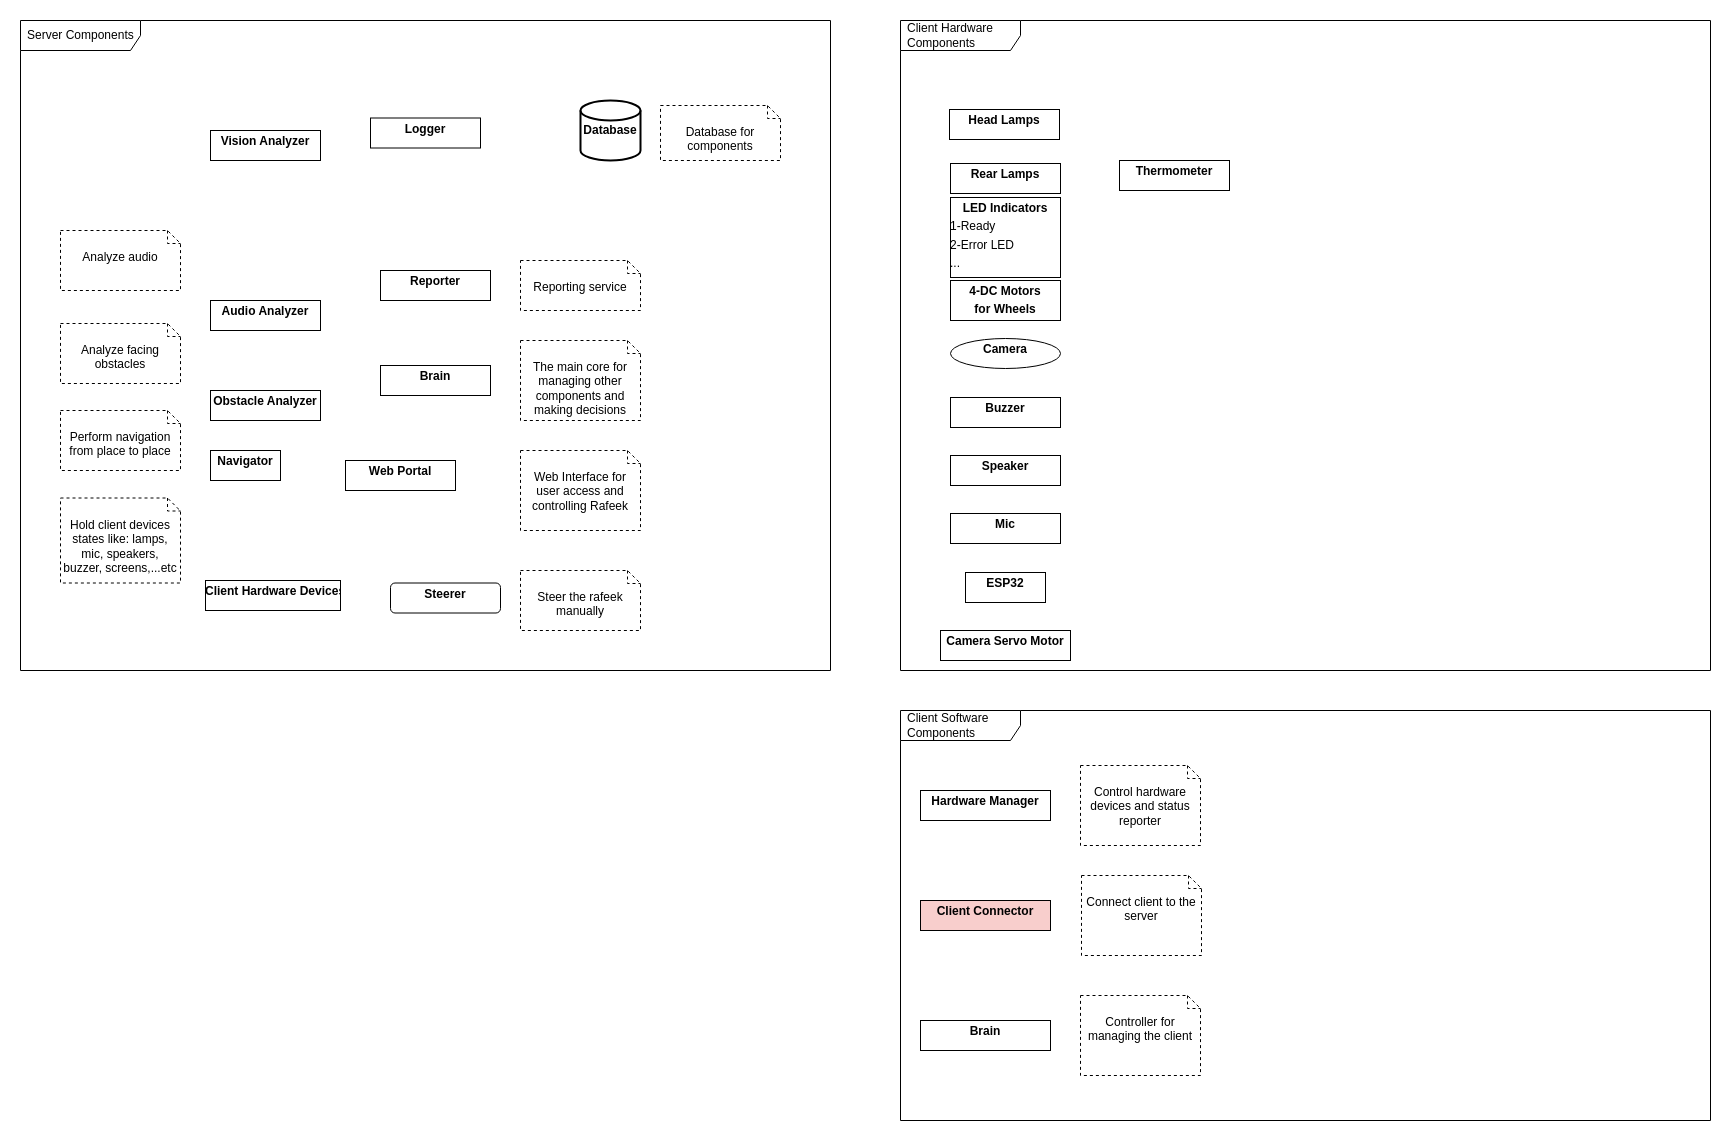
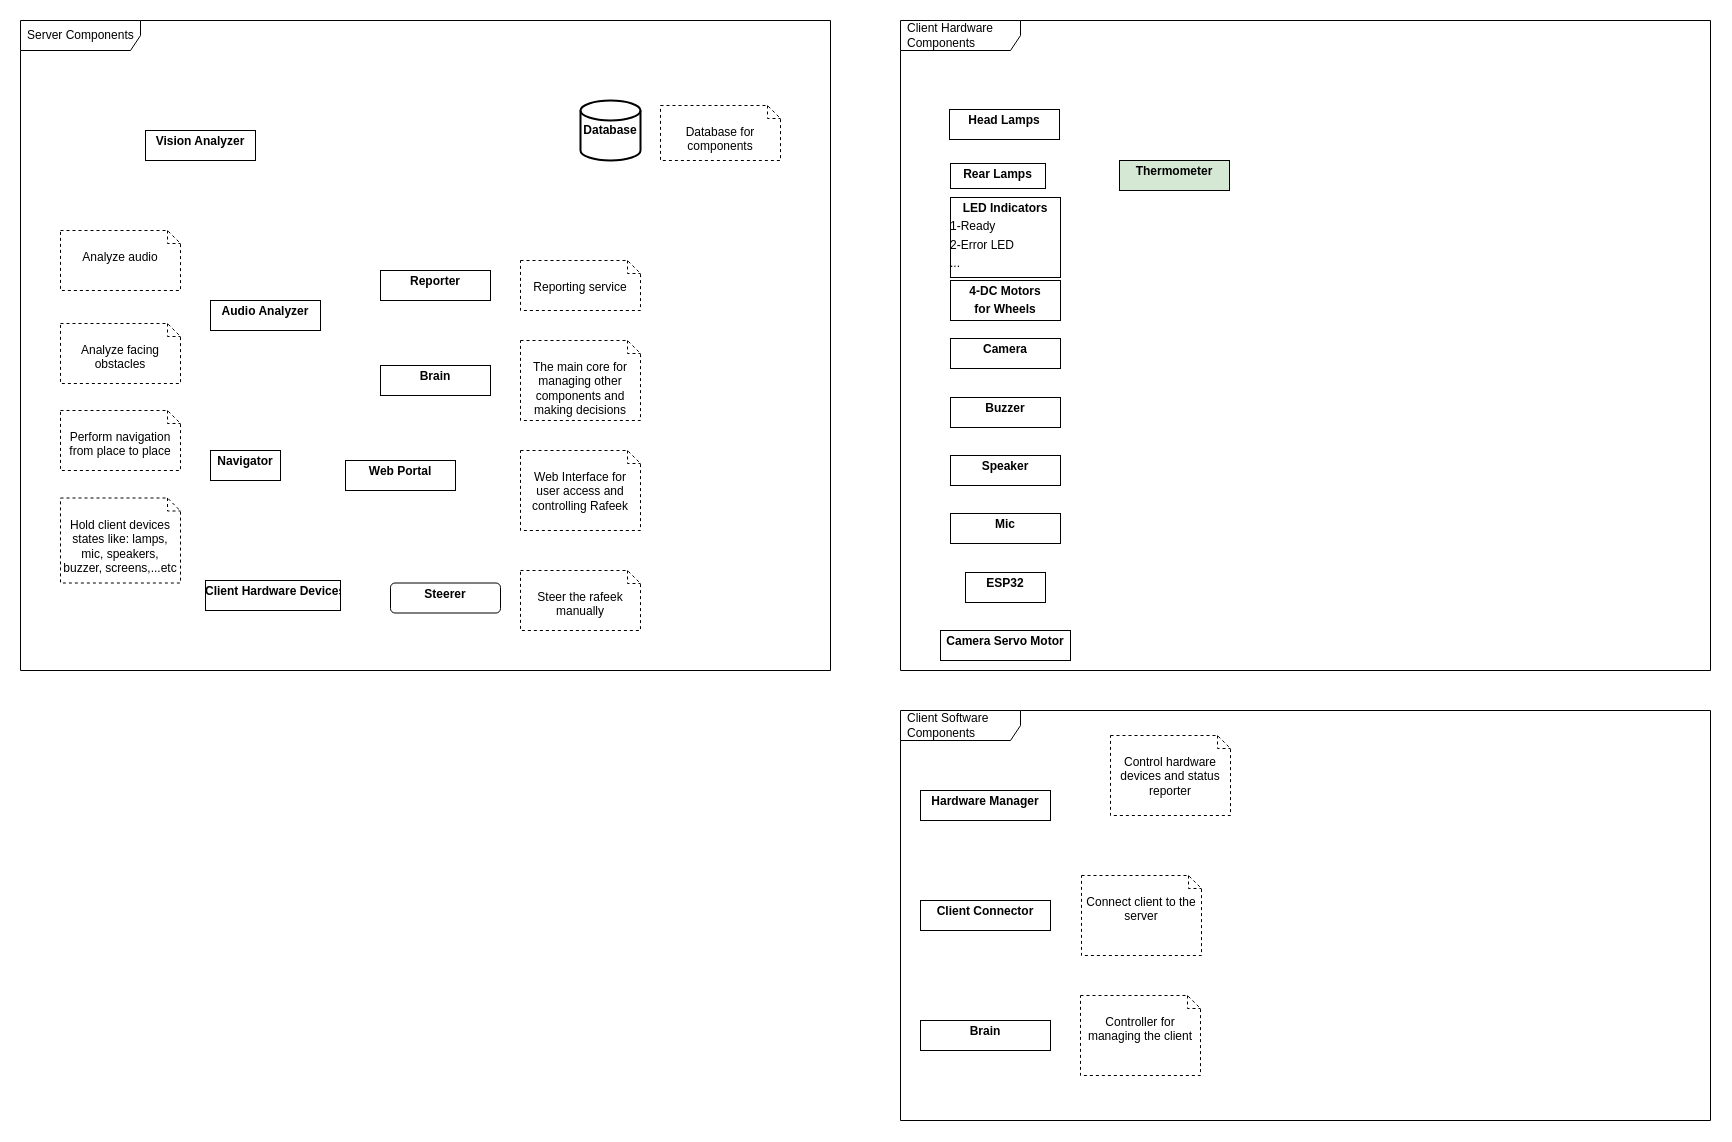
(426, 133) -> none
(266, 146) -> (201, 146)
(1175, 176) -> (1175, 176)
(1006, 179) -> (998, 176)
(1006, 354) -> (1006, 354)
(266, 406) -> none
(1141, 806) -> (1171, 776)
(986, 916) -> (986, 916)
